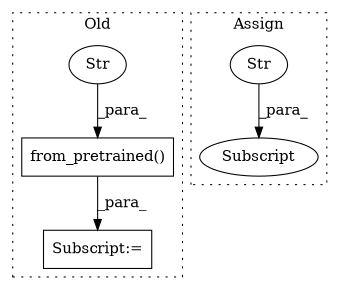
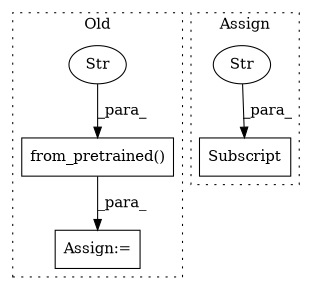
(259, 157) -> (245, 157)
(98, 249) -> (98, 249)
